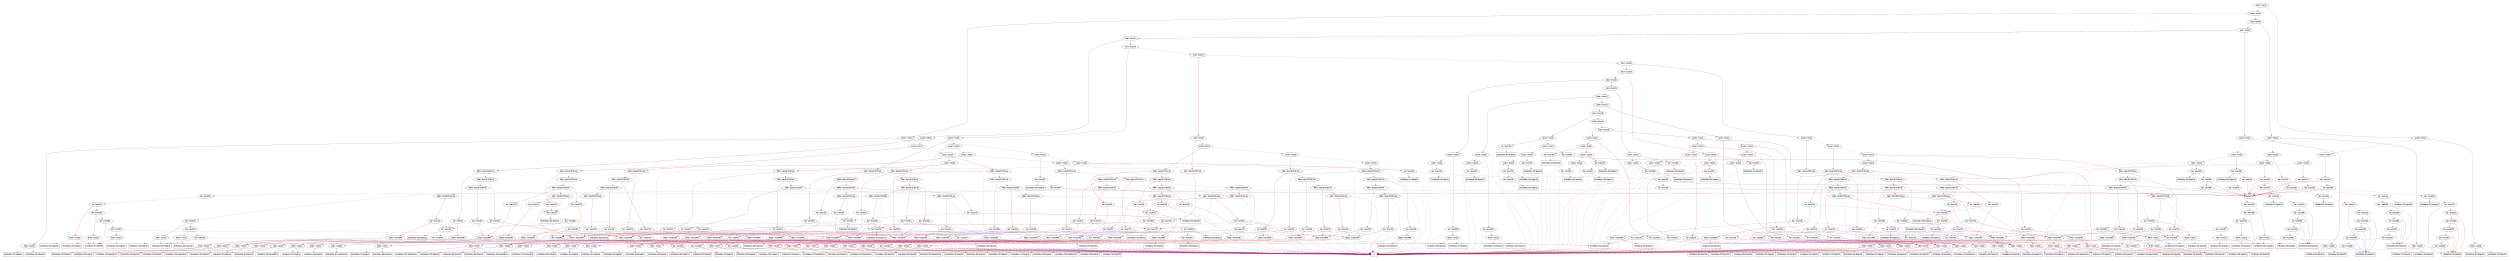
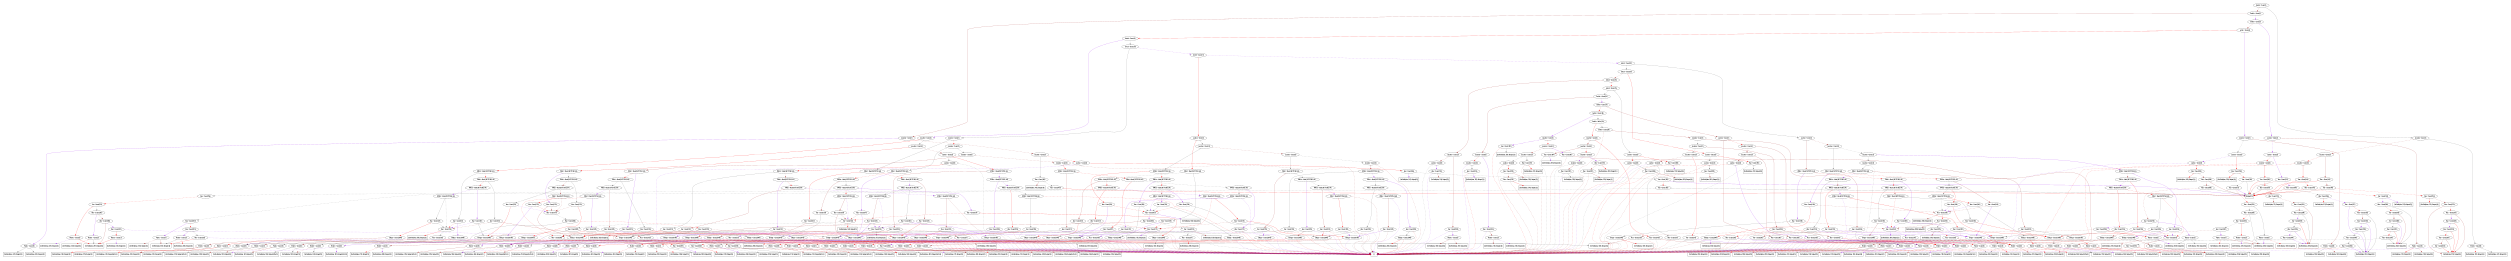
(550, 221) -> none
